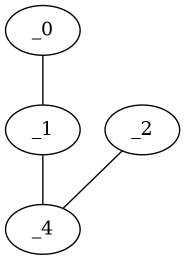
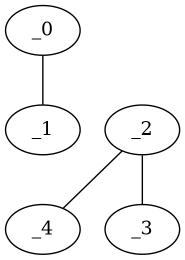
(43, 180) -> none
none -> (142, 229)
